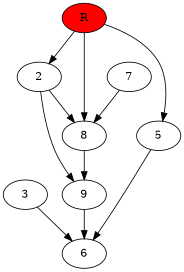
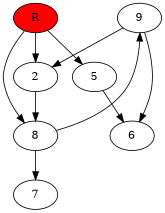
(109, 103) -> (36, 161)
(49, 135) -> (91, 45)
(25, 195) -> none
